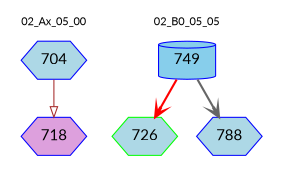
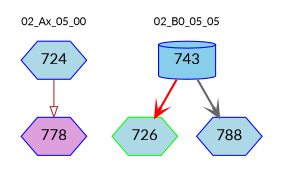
(54, 60) -> (54, 60)
(187, 60) -> (187, 60)
(54, 136) -> (54, 136)
